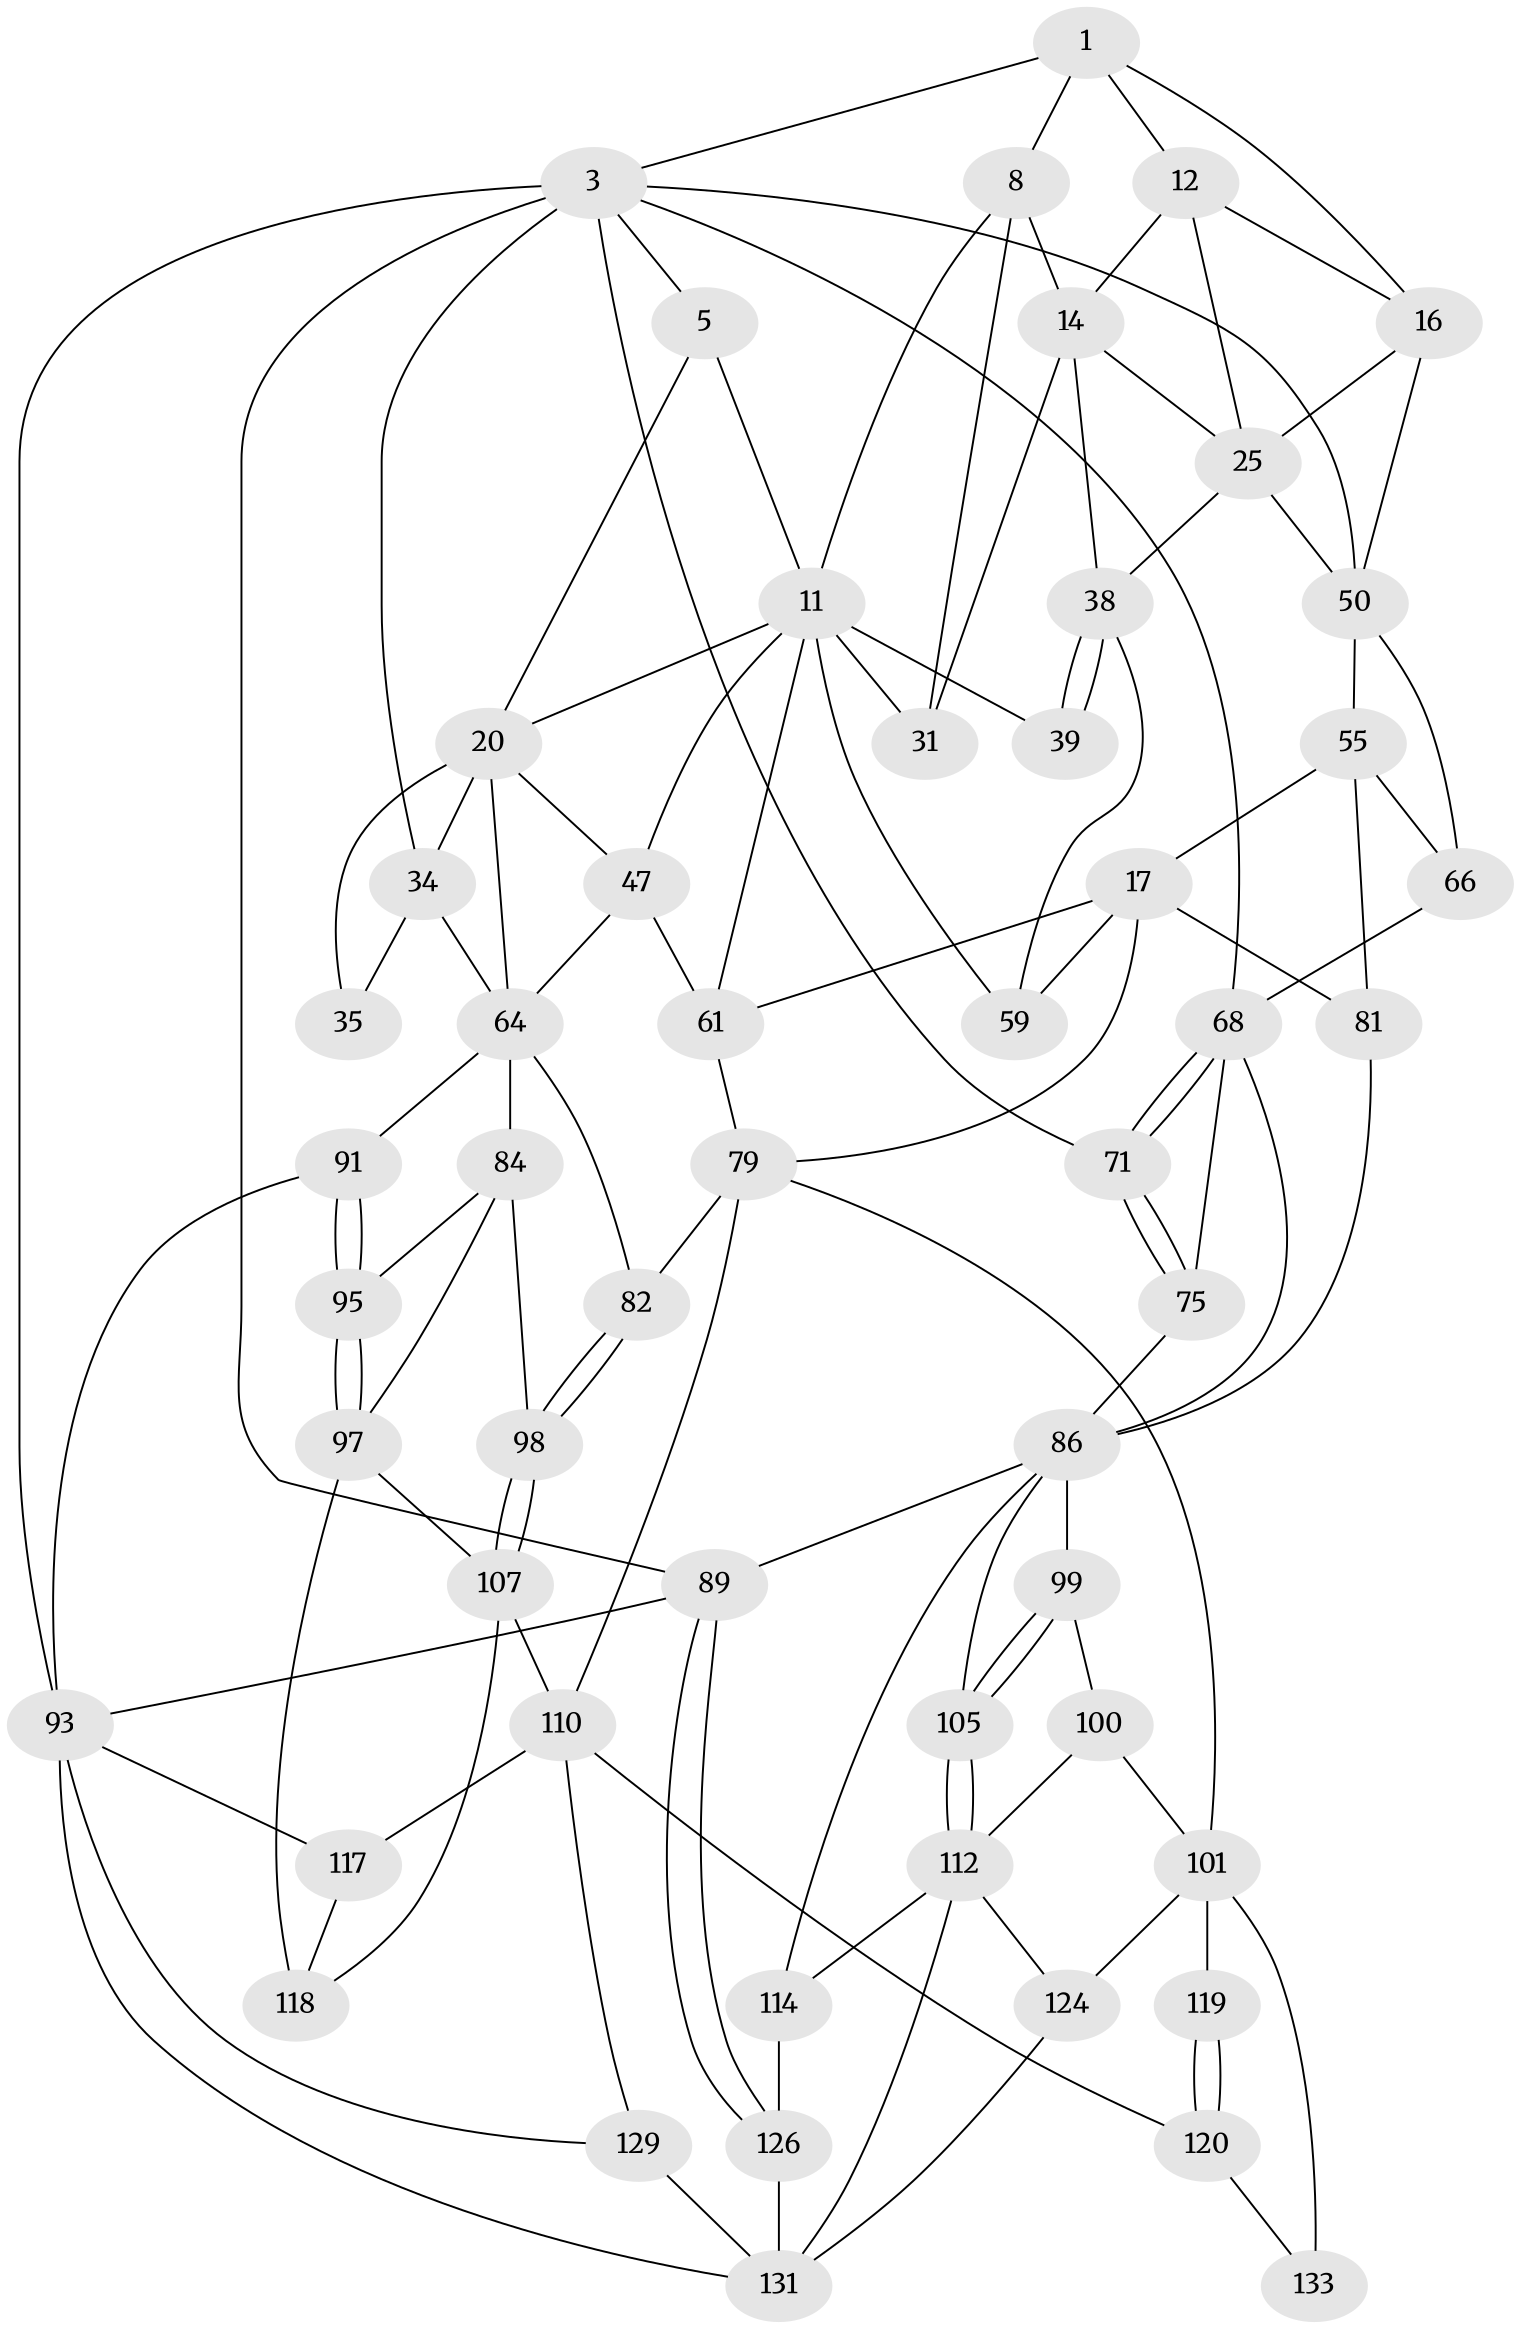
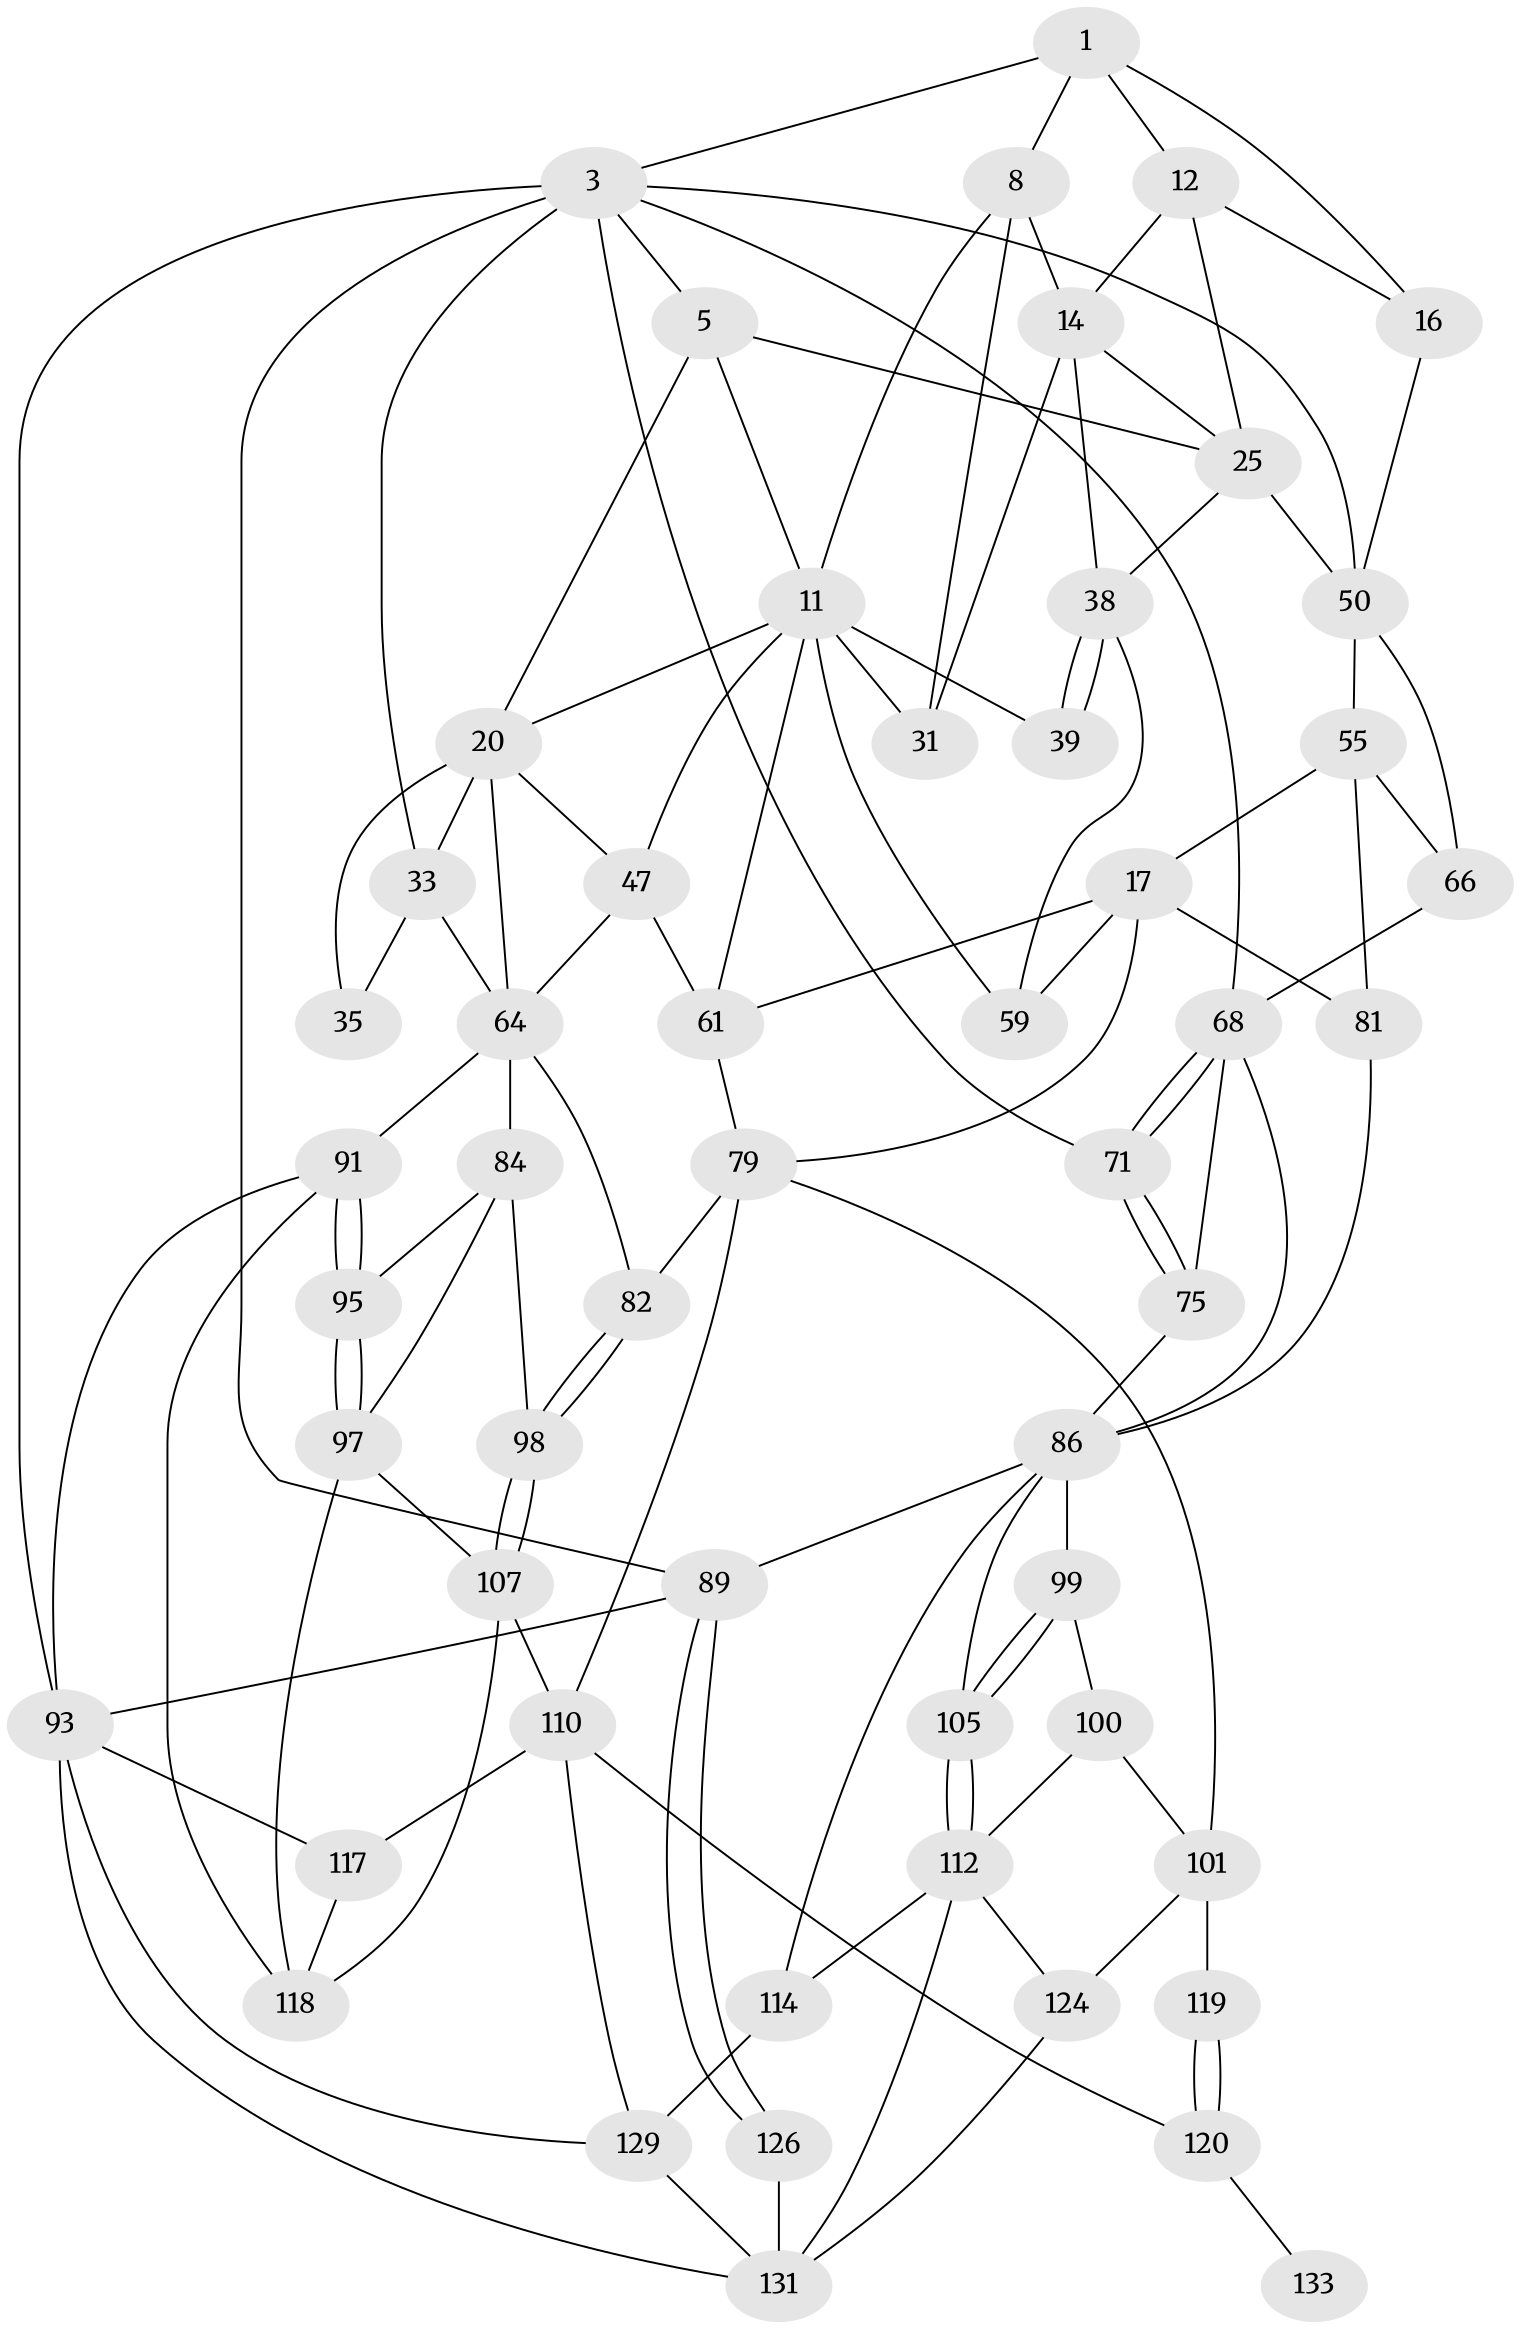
(1339, 393) -> (965, 390)
(423, 884) -> (423, 884)
none -> (167, 1572)
(1302, 2066) -> none
(779, 2076) -> (717, 2067)
